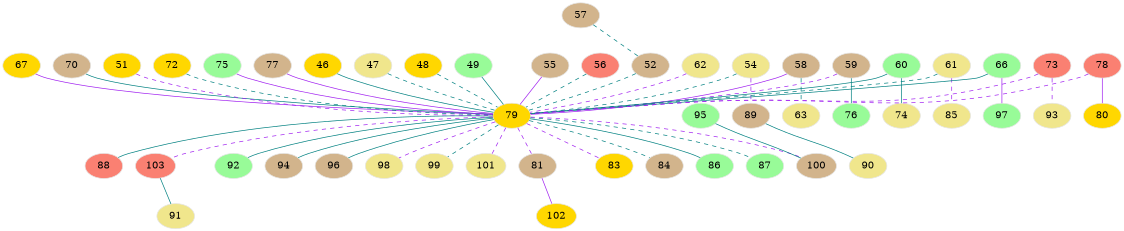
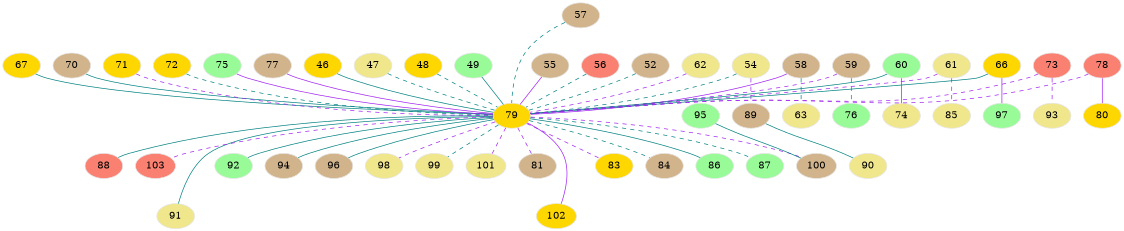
(616, 40) -> (525, 54)
(122, 66) -> (122, 66)
(1002, 66) -> (1002, 66)
(851, 94) -> (851, 94)
(734, 97) -> (734, 97)
(206, 99) -> (206, 99)
(166, 191) -> (319, 126)
(547, 191) -> (563, 155)
